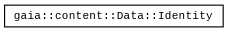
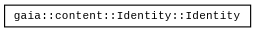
(114, 16) -> (128, 16)
